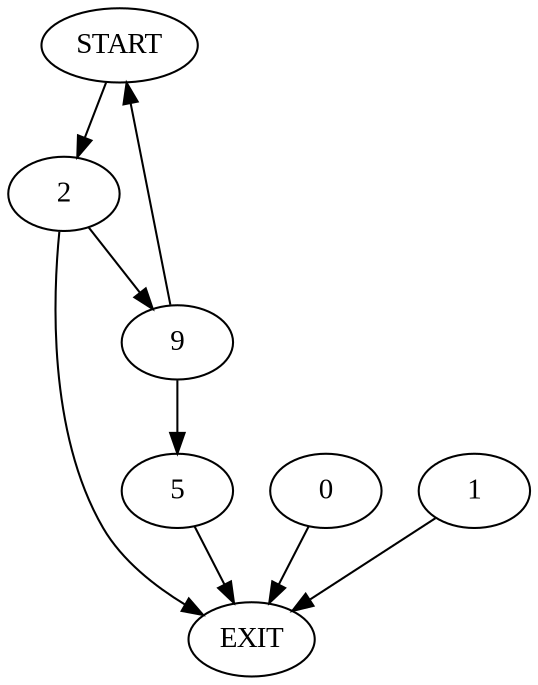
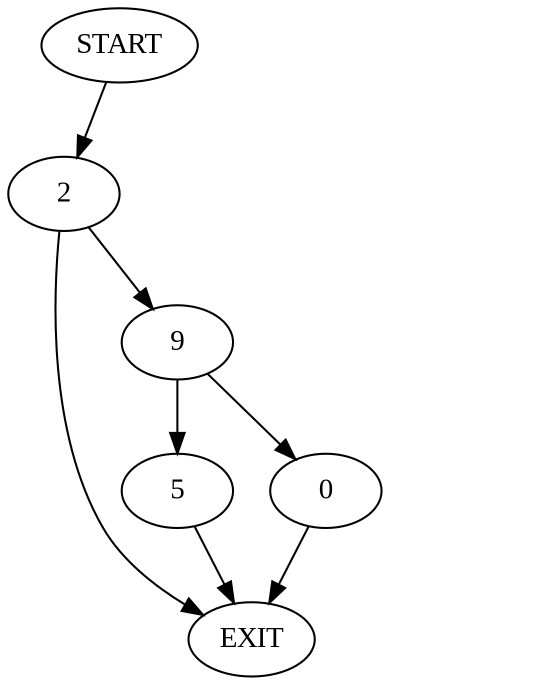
(150, 204) -> (244, 409)
(474, 491) -> none
